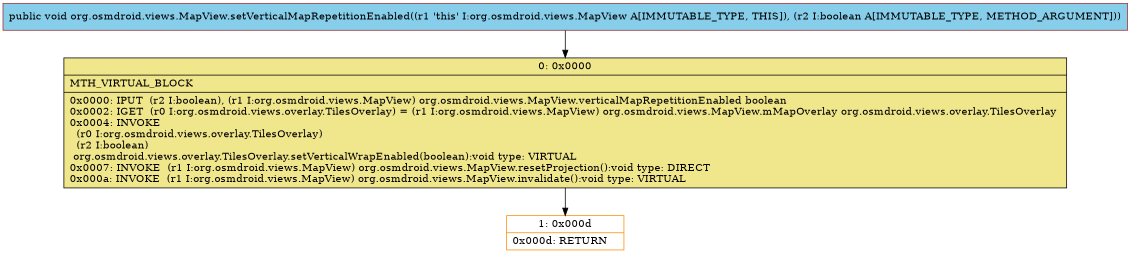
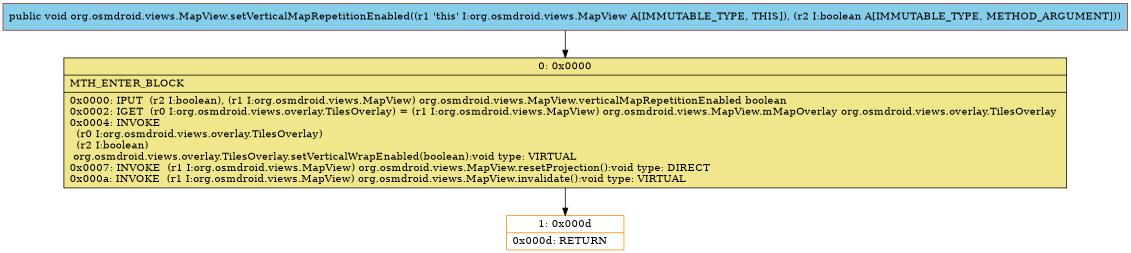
(132, 83) -> (127, 83)
